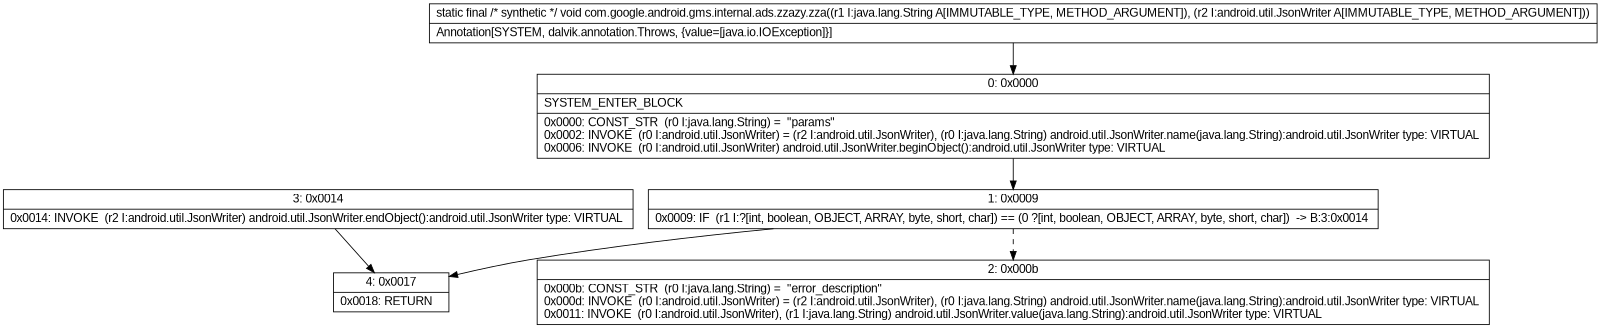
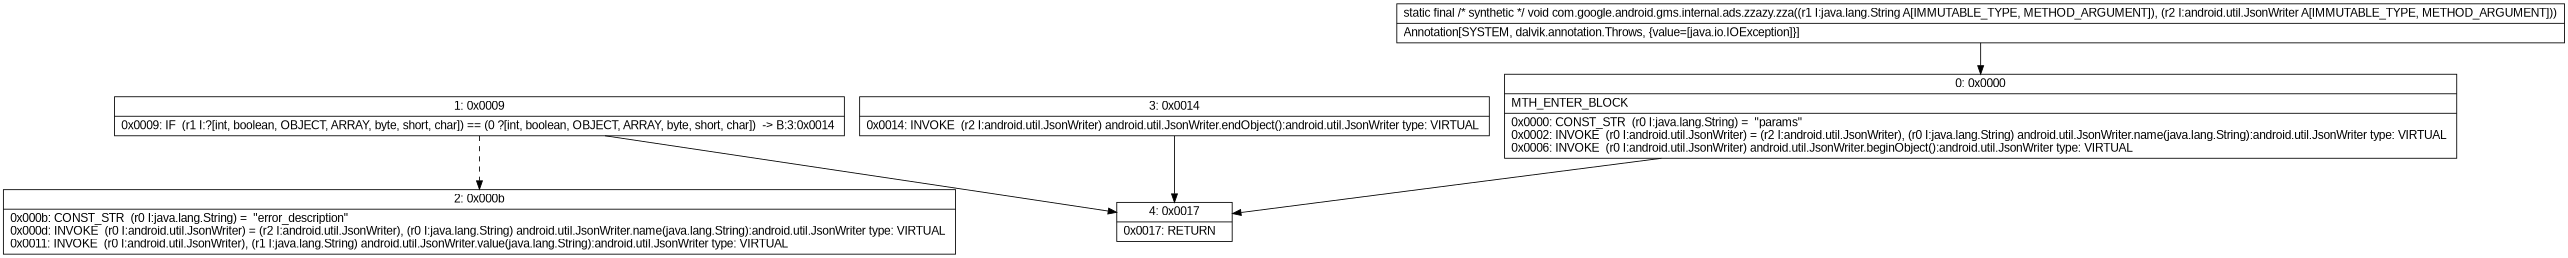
(614, 103) -> (1570, 103)
(1013, 170) -> (1451, 185)
(391, 302) -> (1174, 231)
